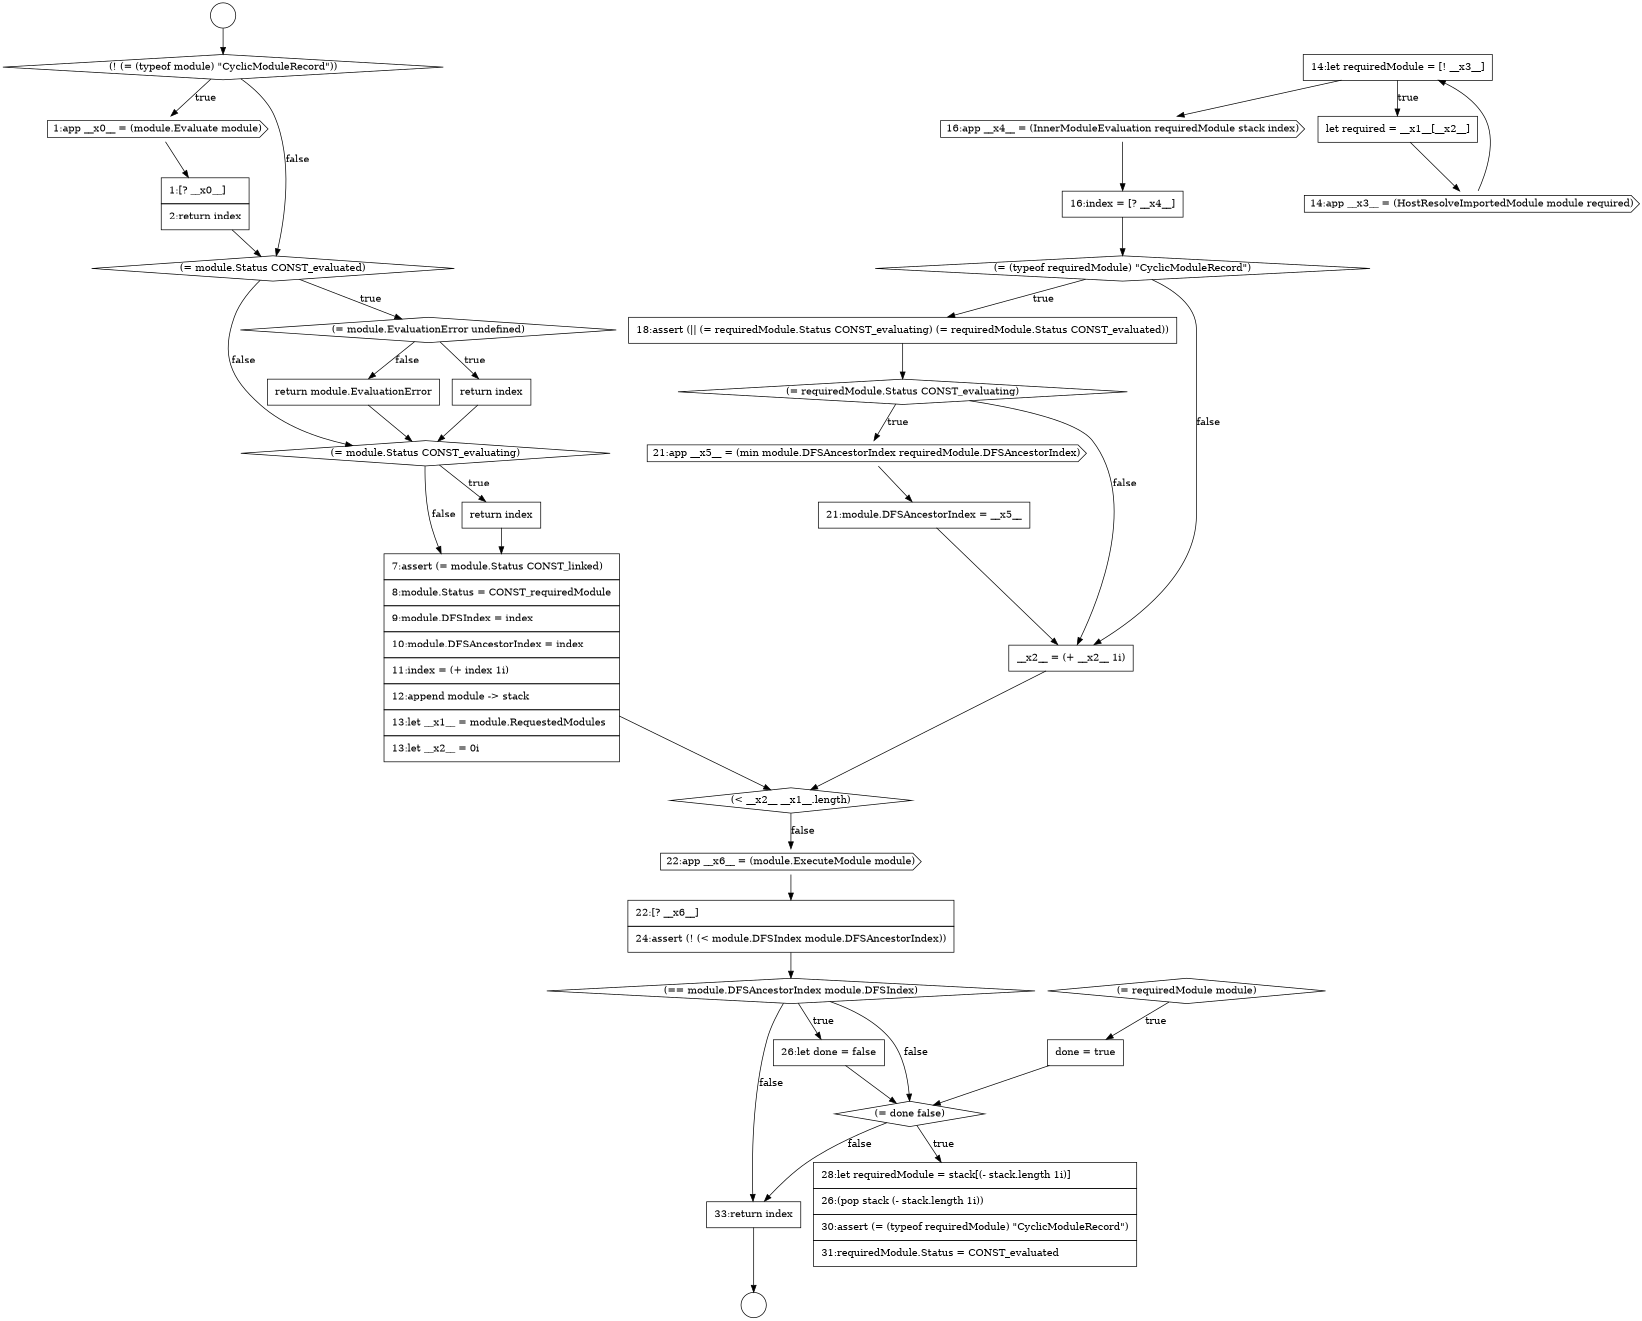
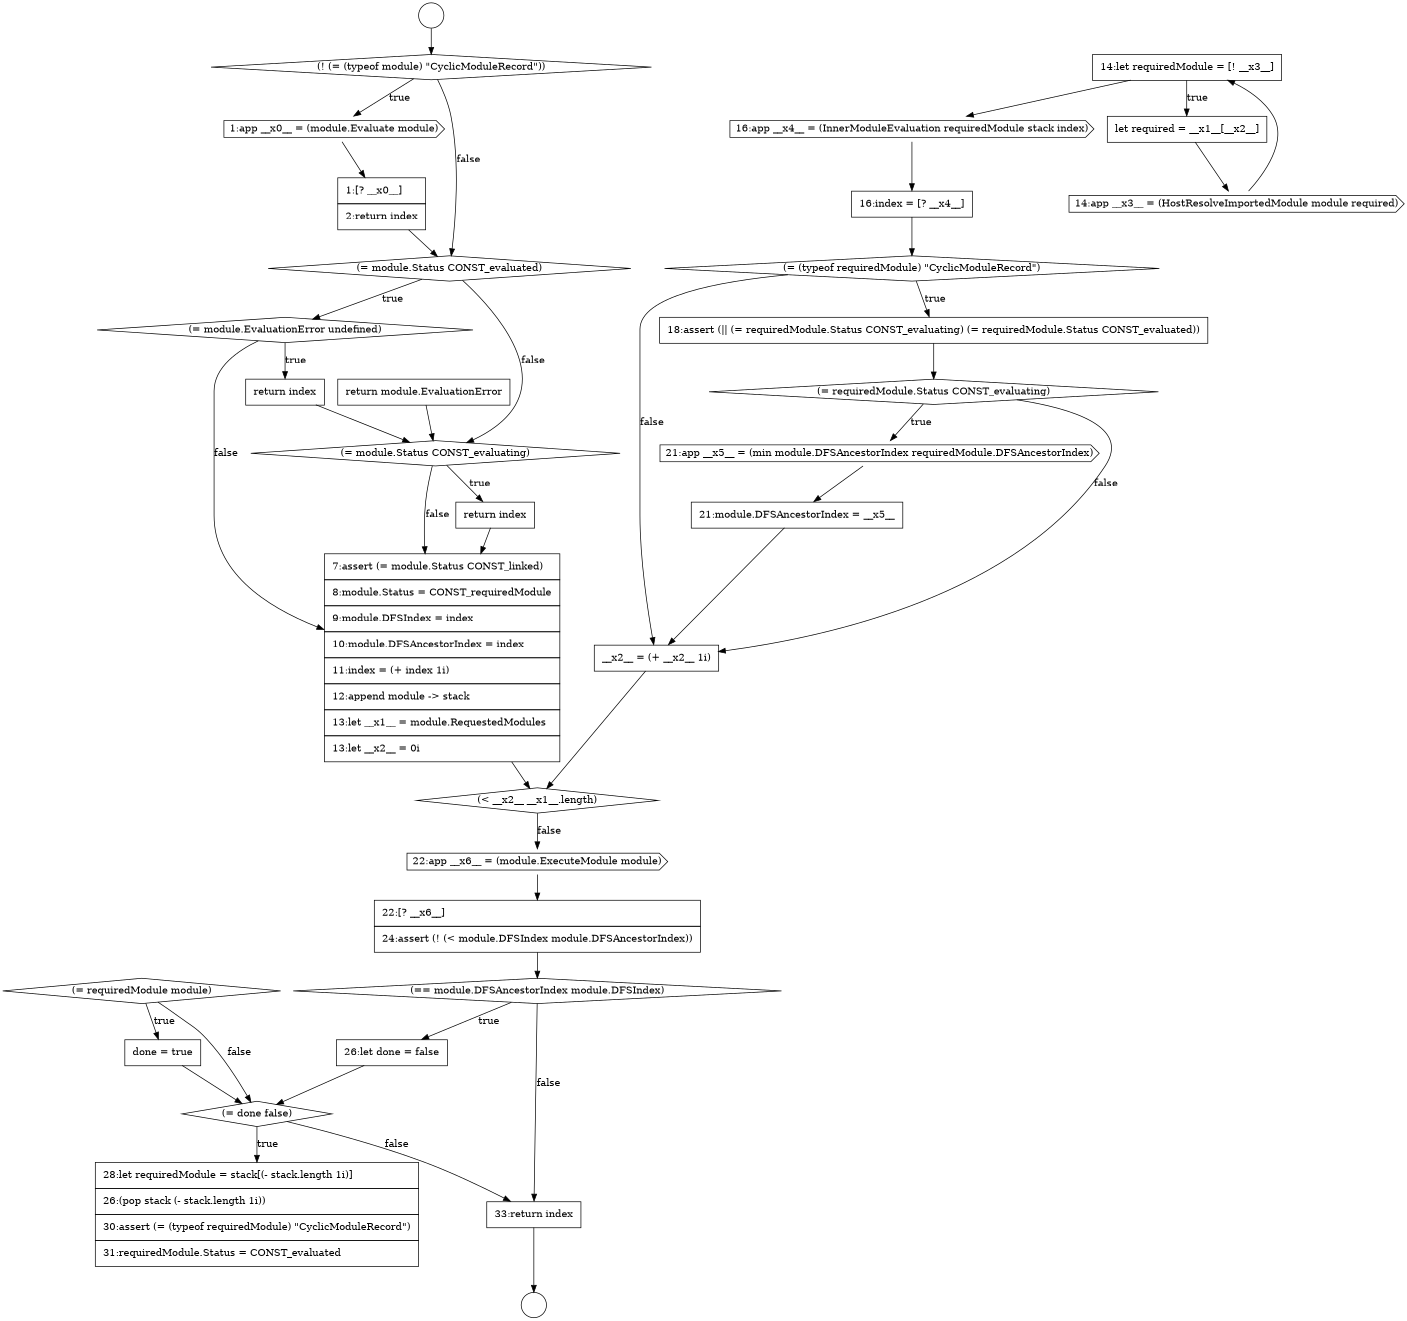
(394, 358) -> (214, 499)
(886, 1034) -> (210, 1042)
